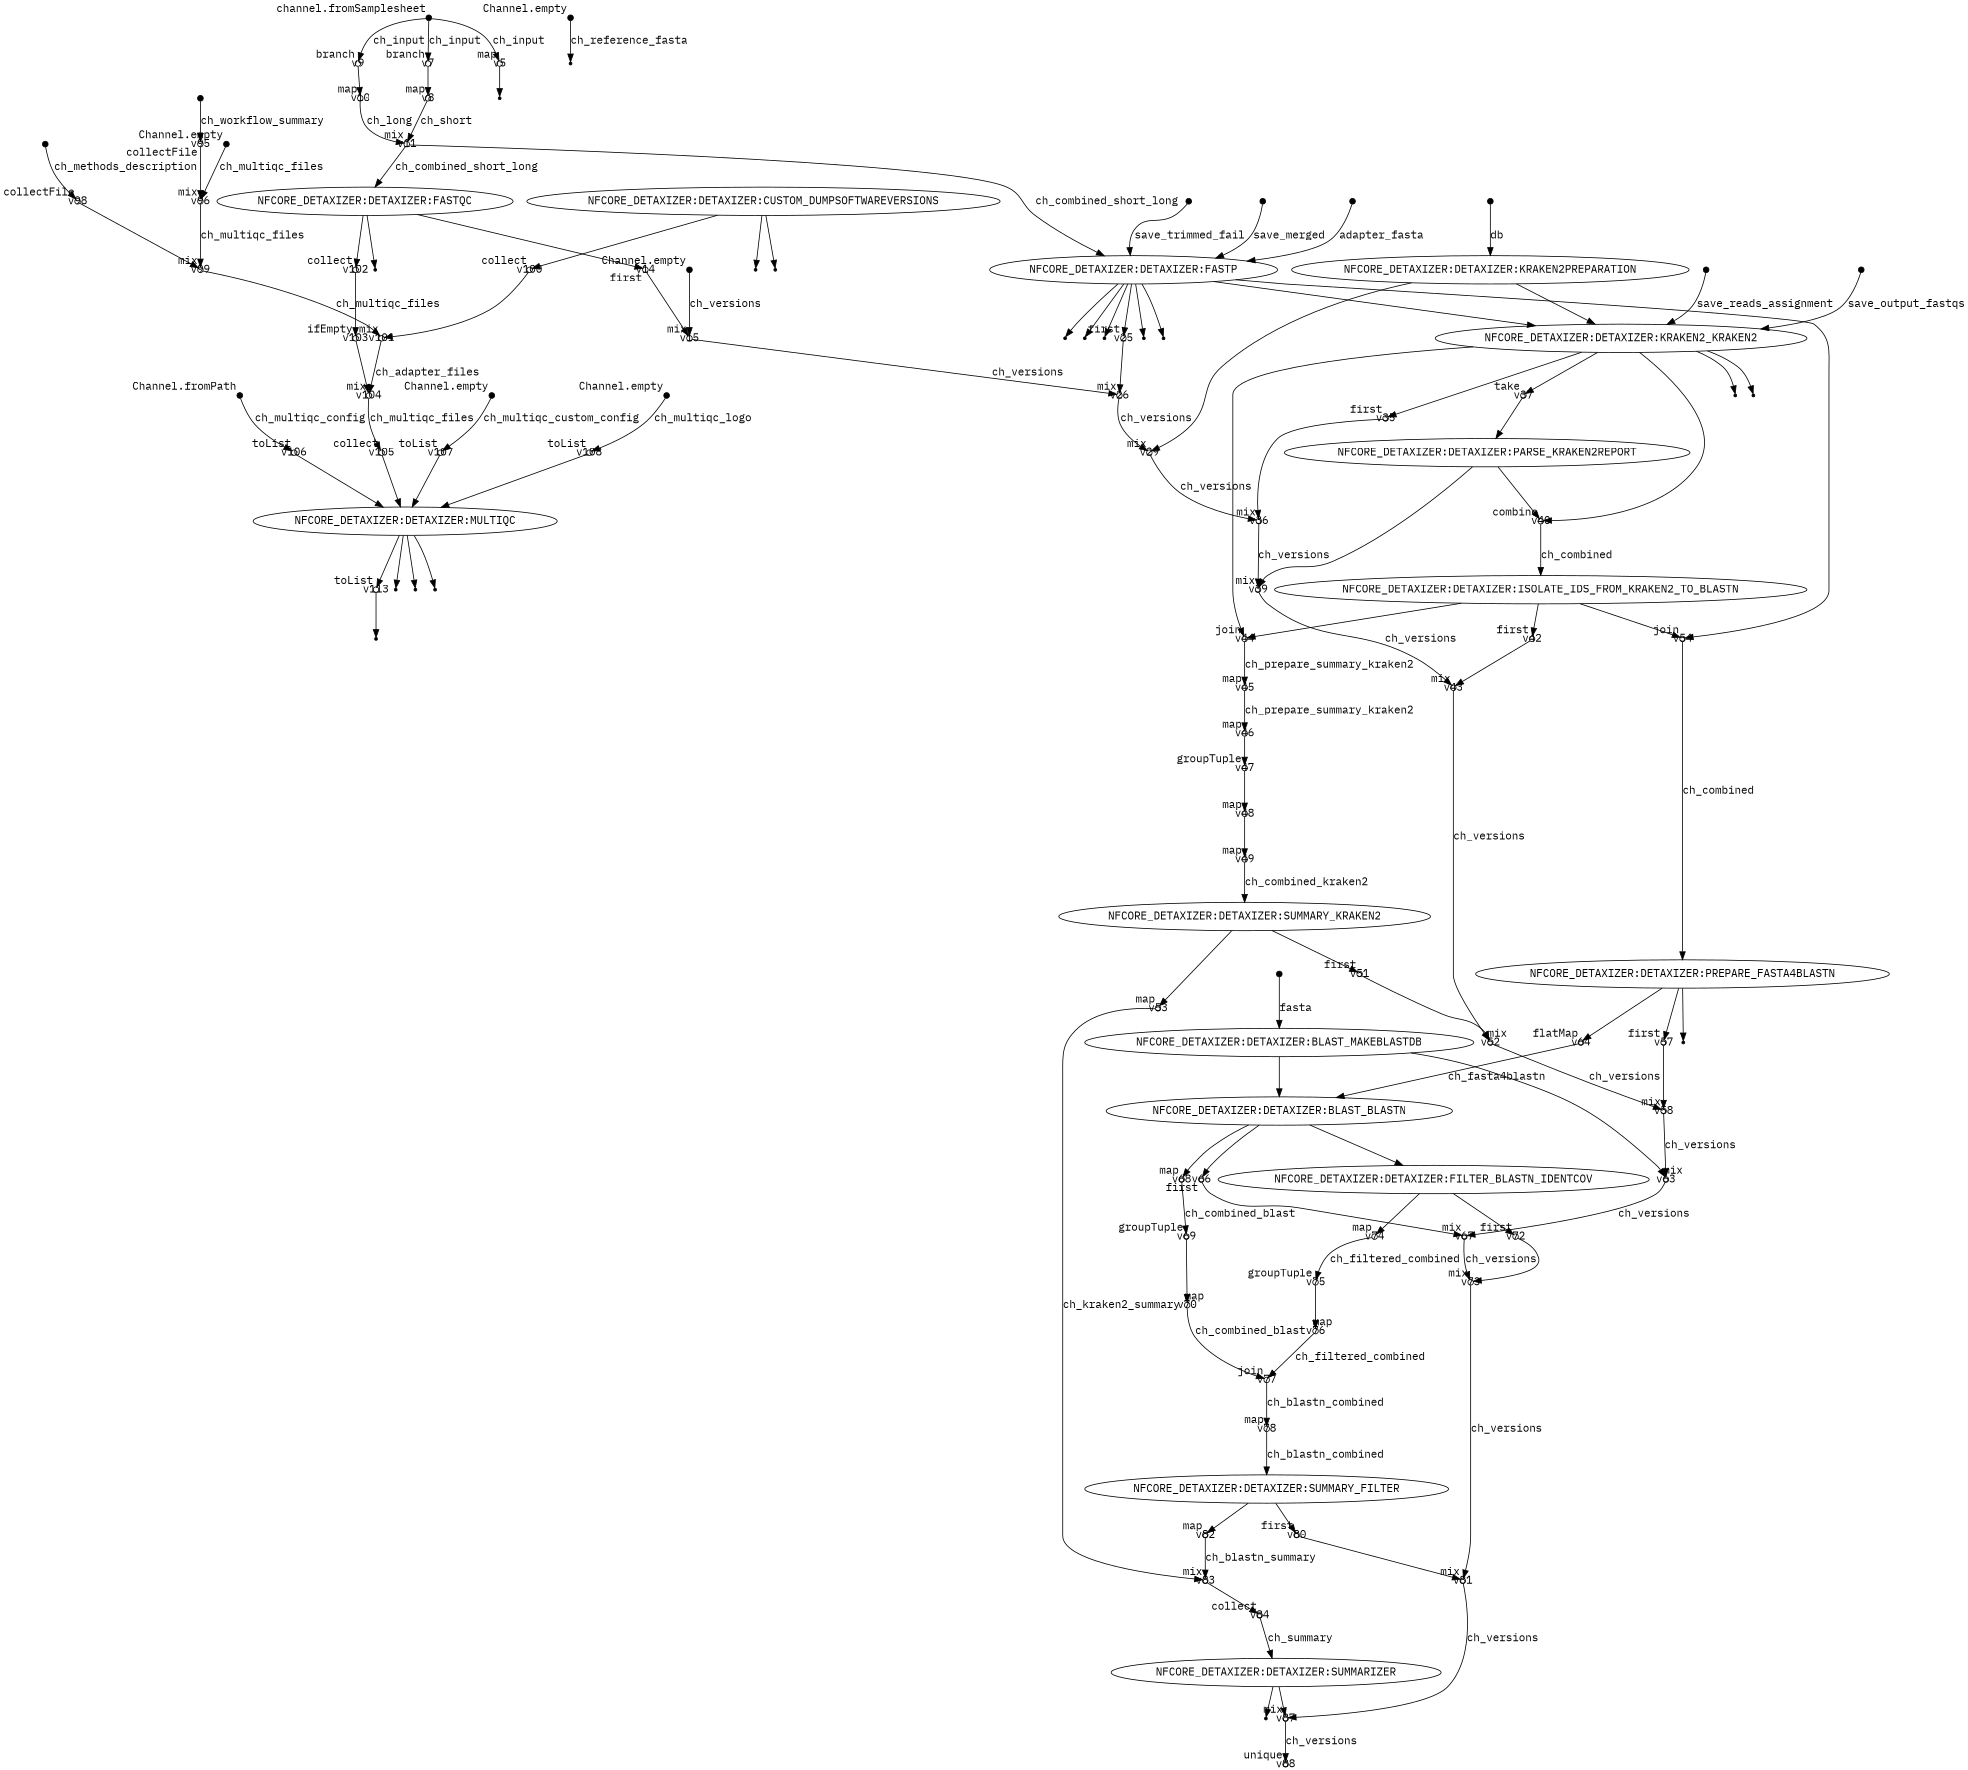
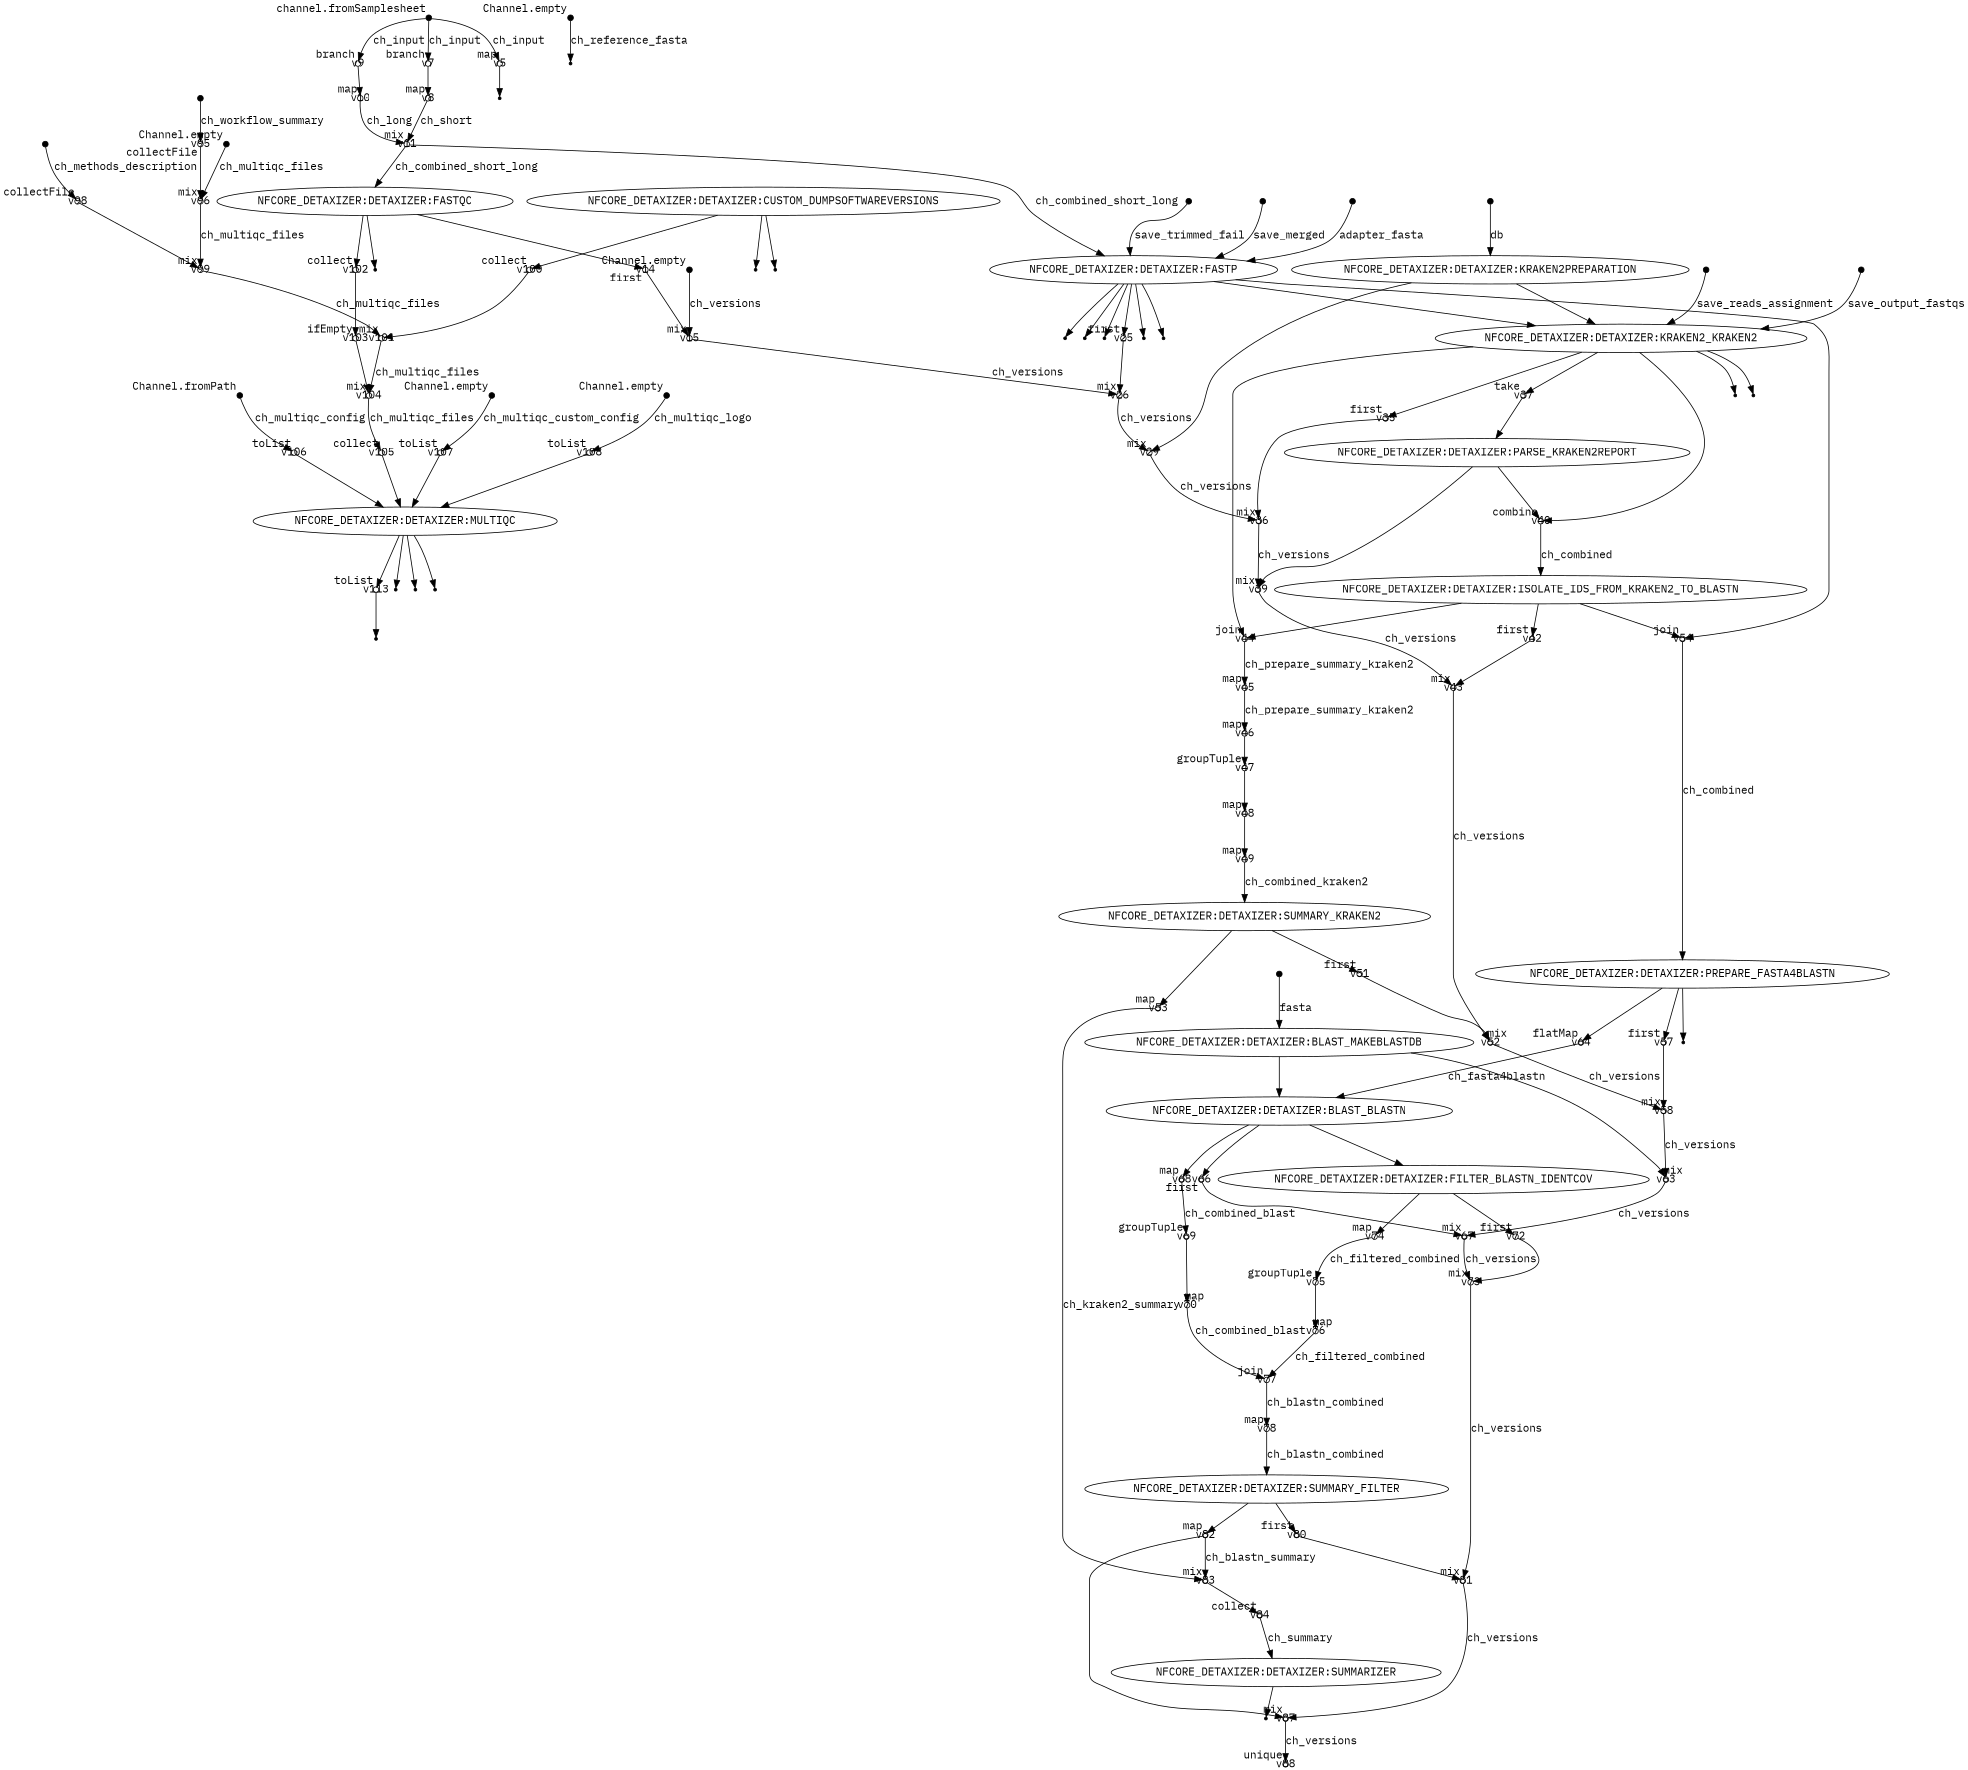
(428, 373) -> (428, 373)
(1281, 1697) -> (1090, 1662)
